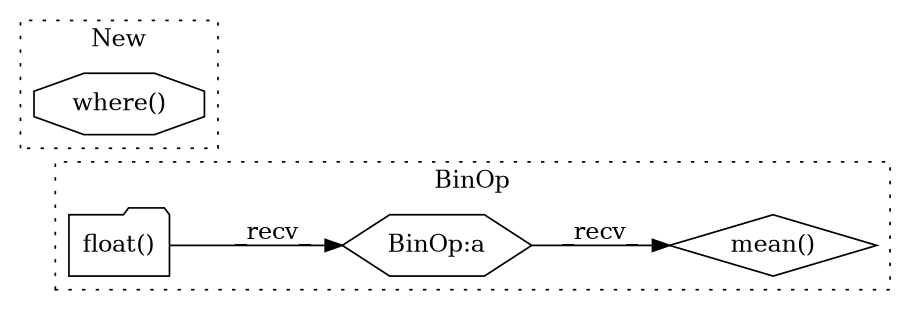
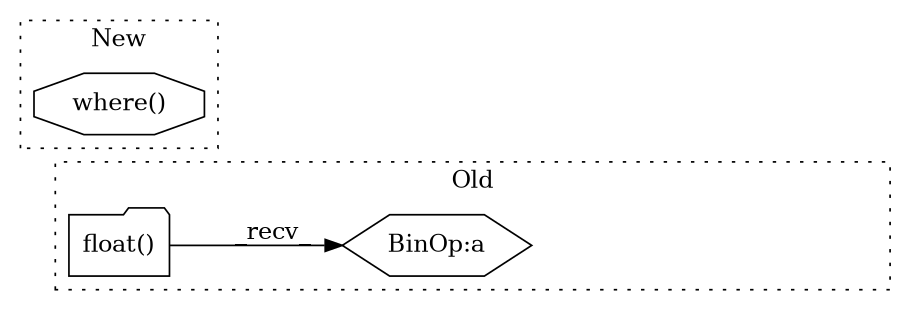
(473, 181) -> (473, 181)
(773, 245) -> none
